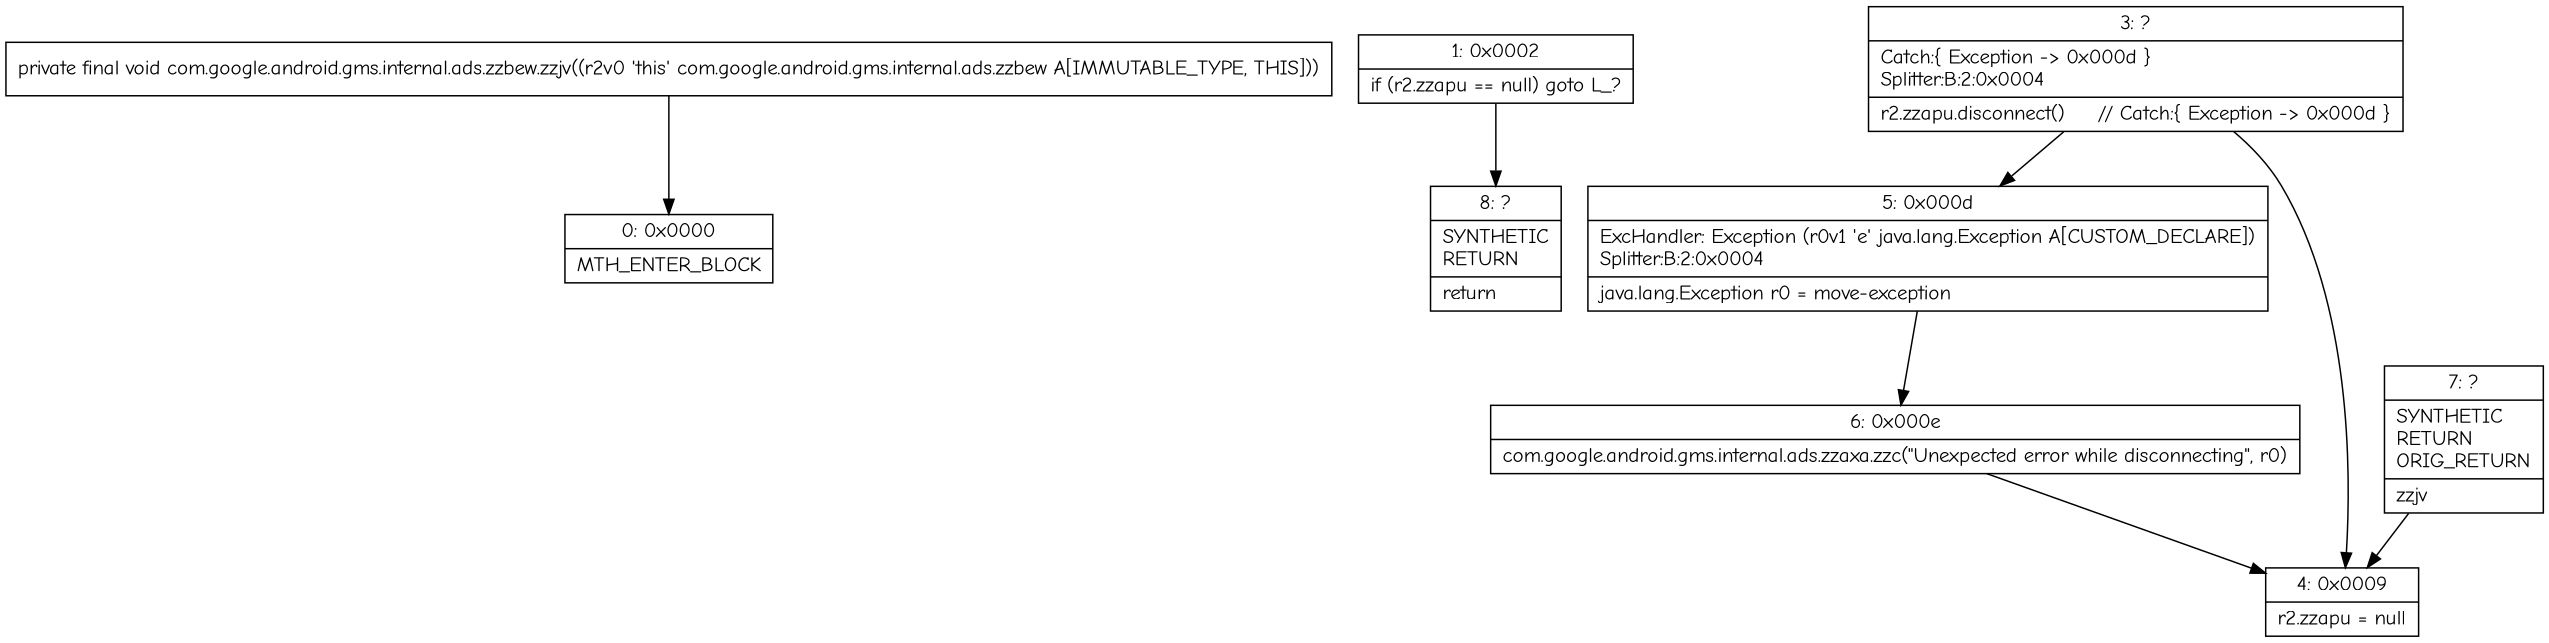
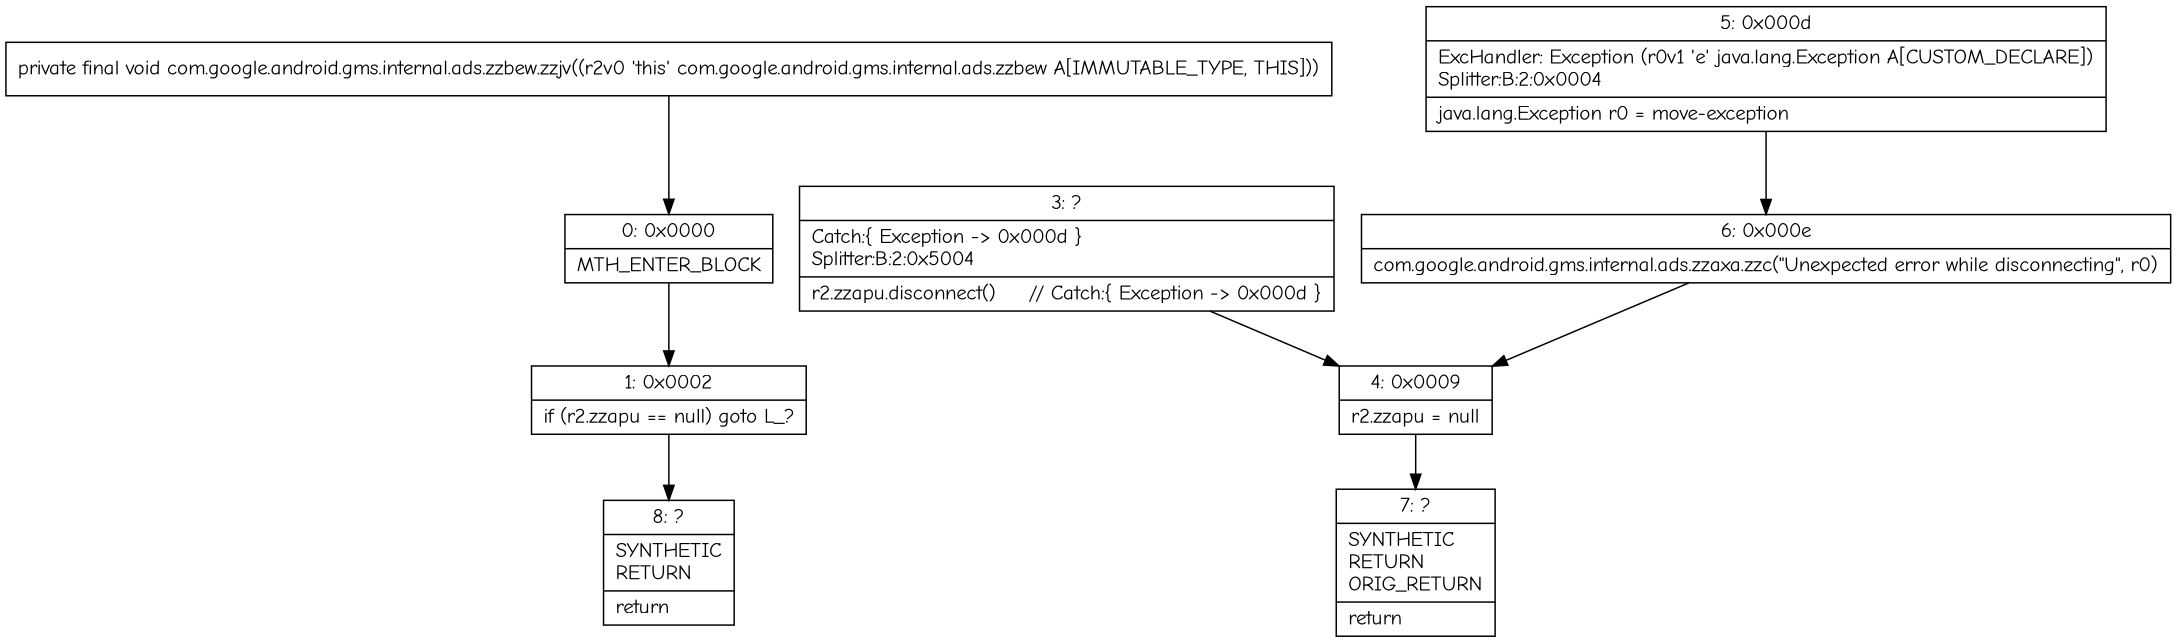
(1963, 79) -> (893, 259)
(2038, 154) -> none
none -> (669, 317)
(2413, 495) -> (1376, 618)
(2393, 534) -> (1416, 454)
